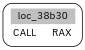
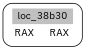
(42, 33) -> (42, 33)
